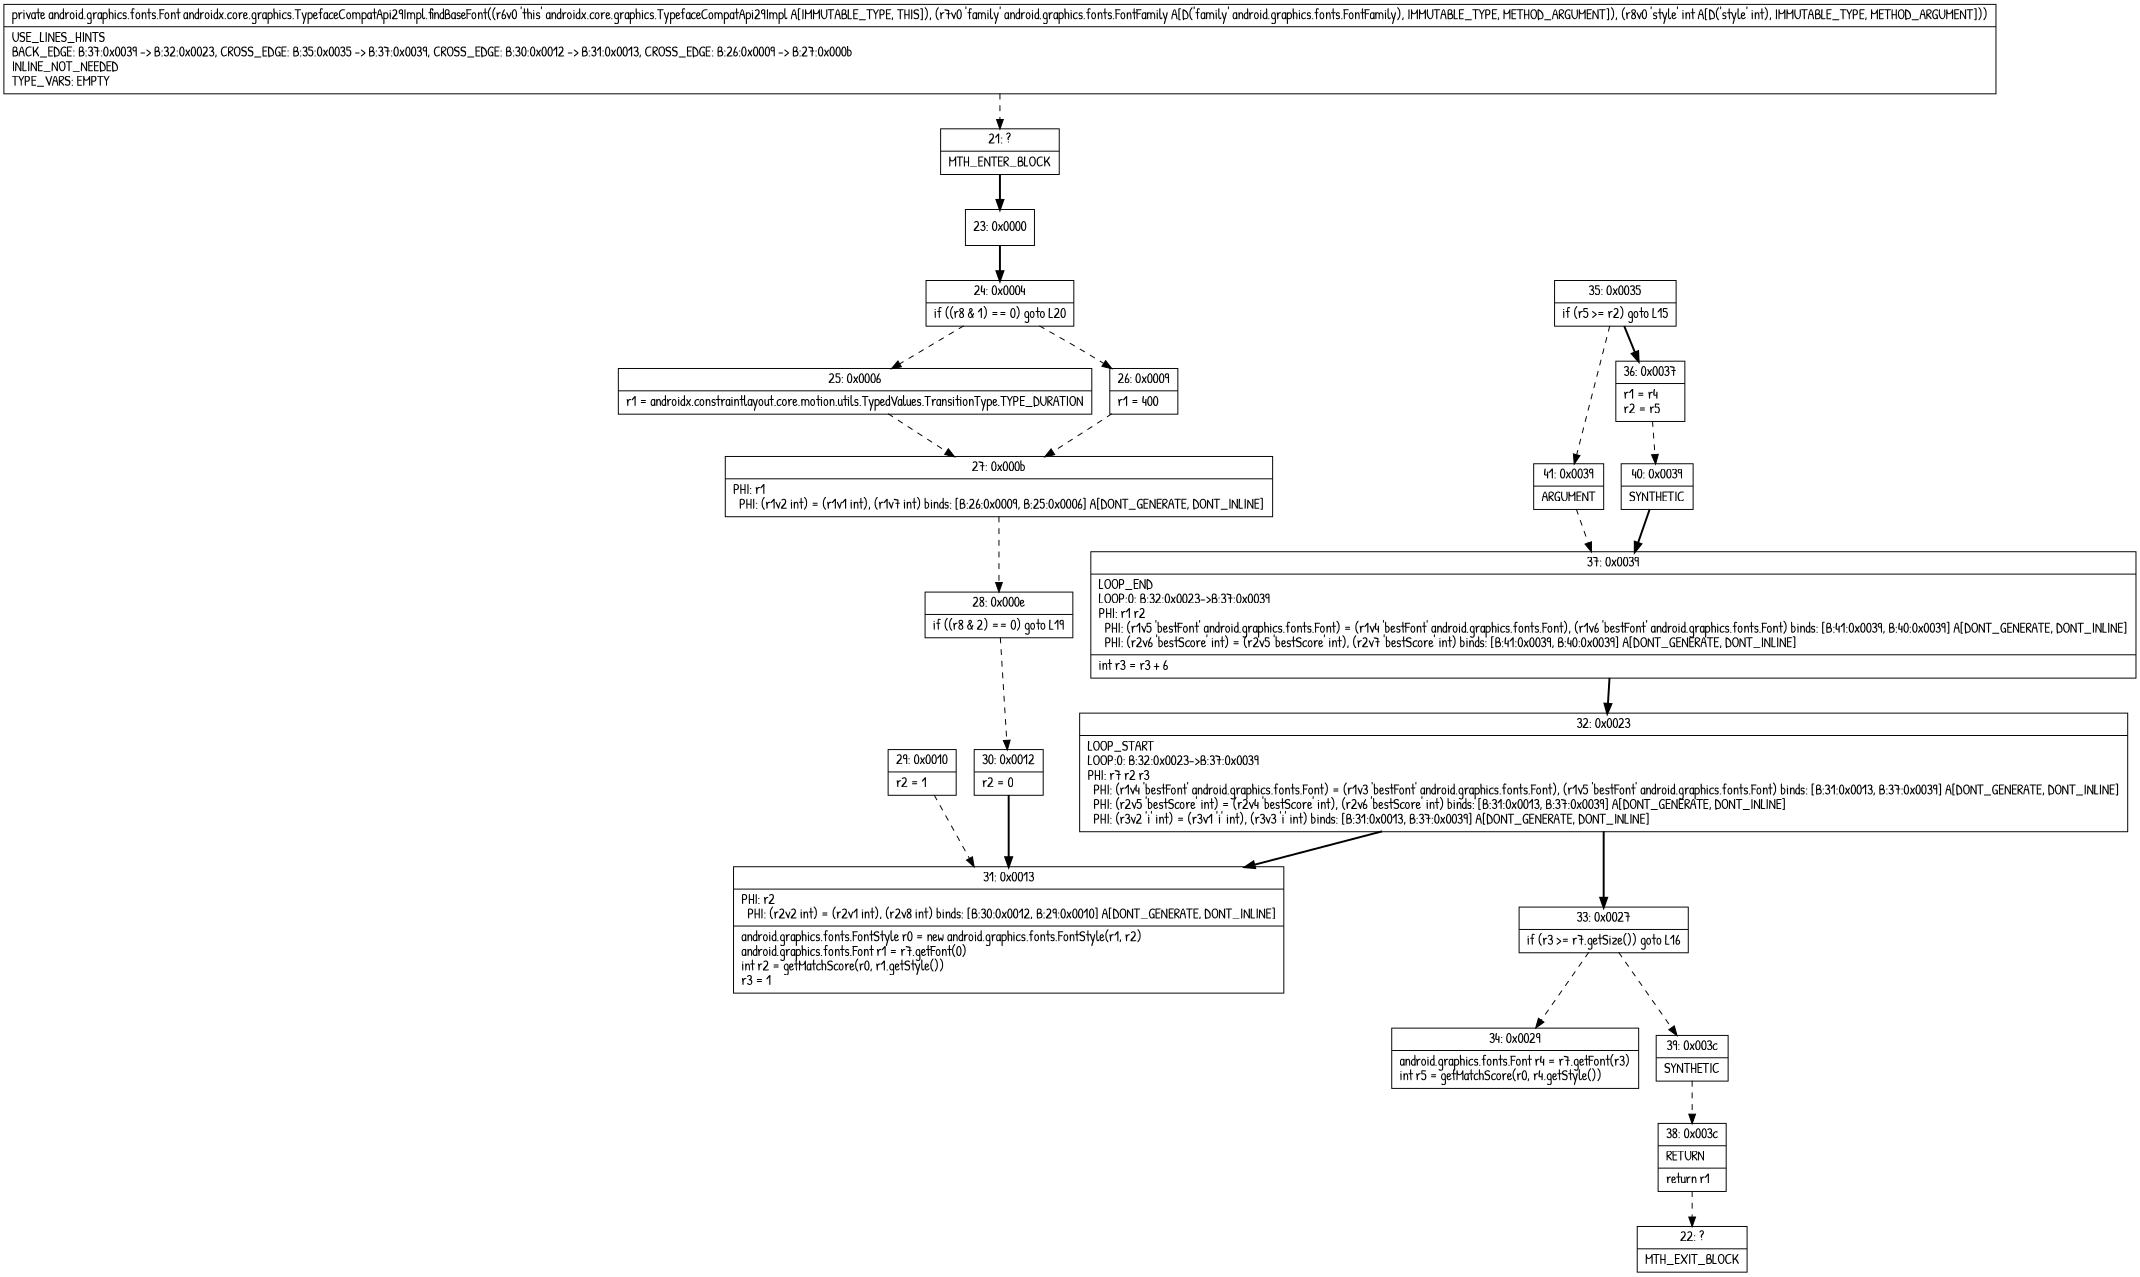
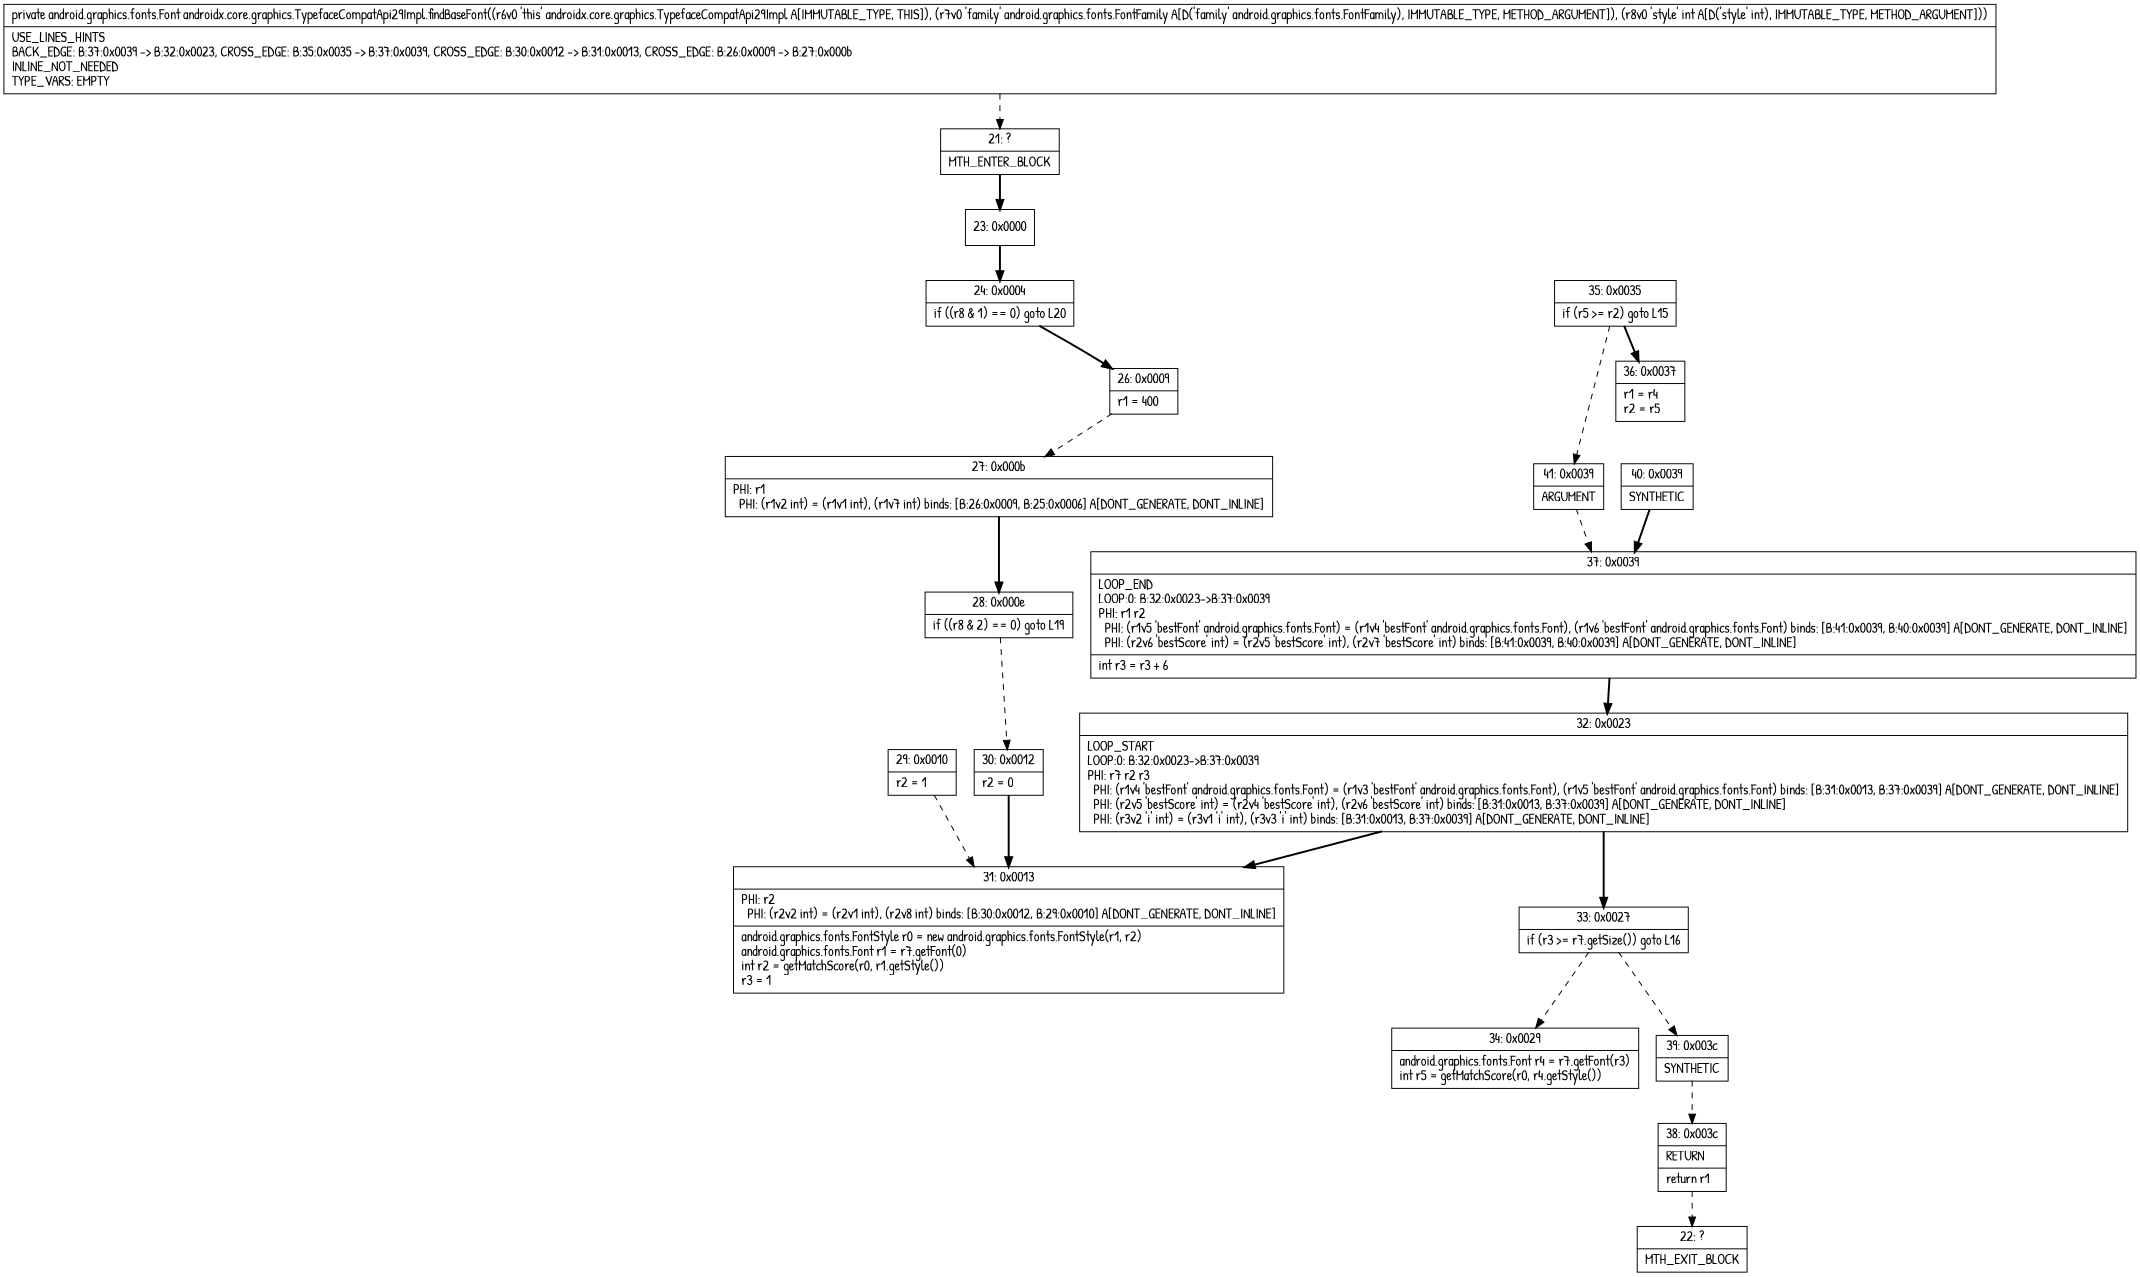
(1072, 344) -> (1072, 344)
(855, 391) -> none
(1654, 438) -> none
(999, 549) -> (999, 549)
